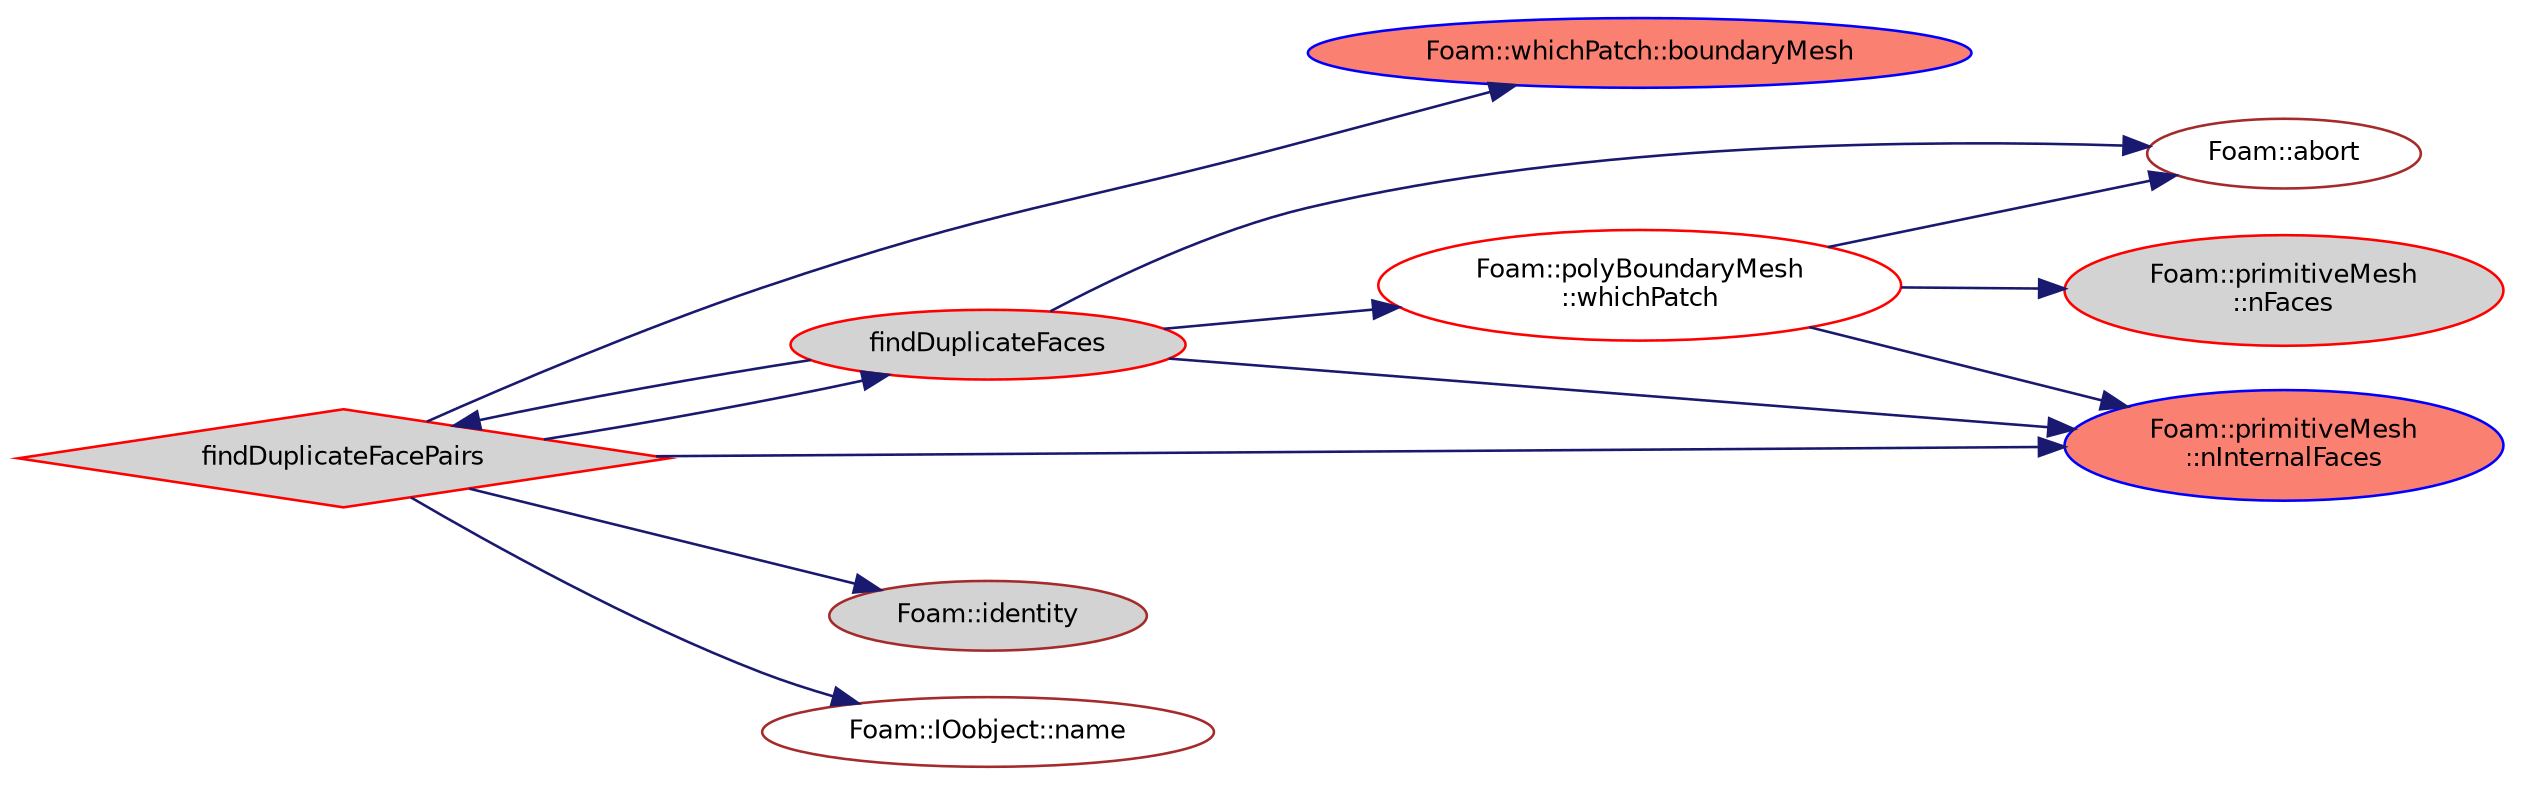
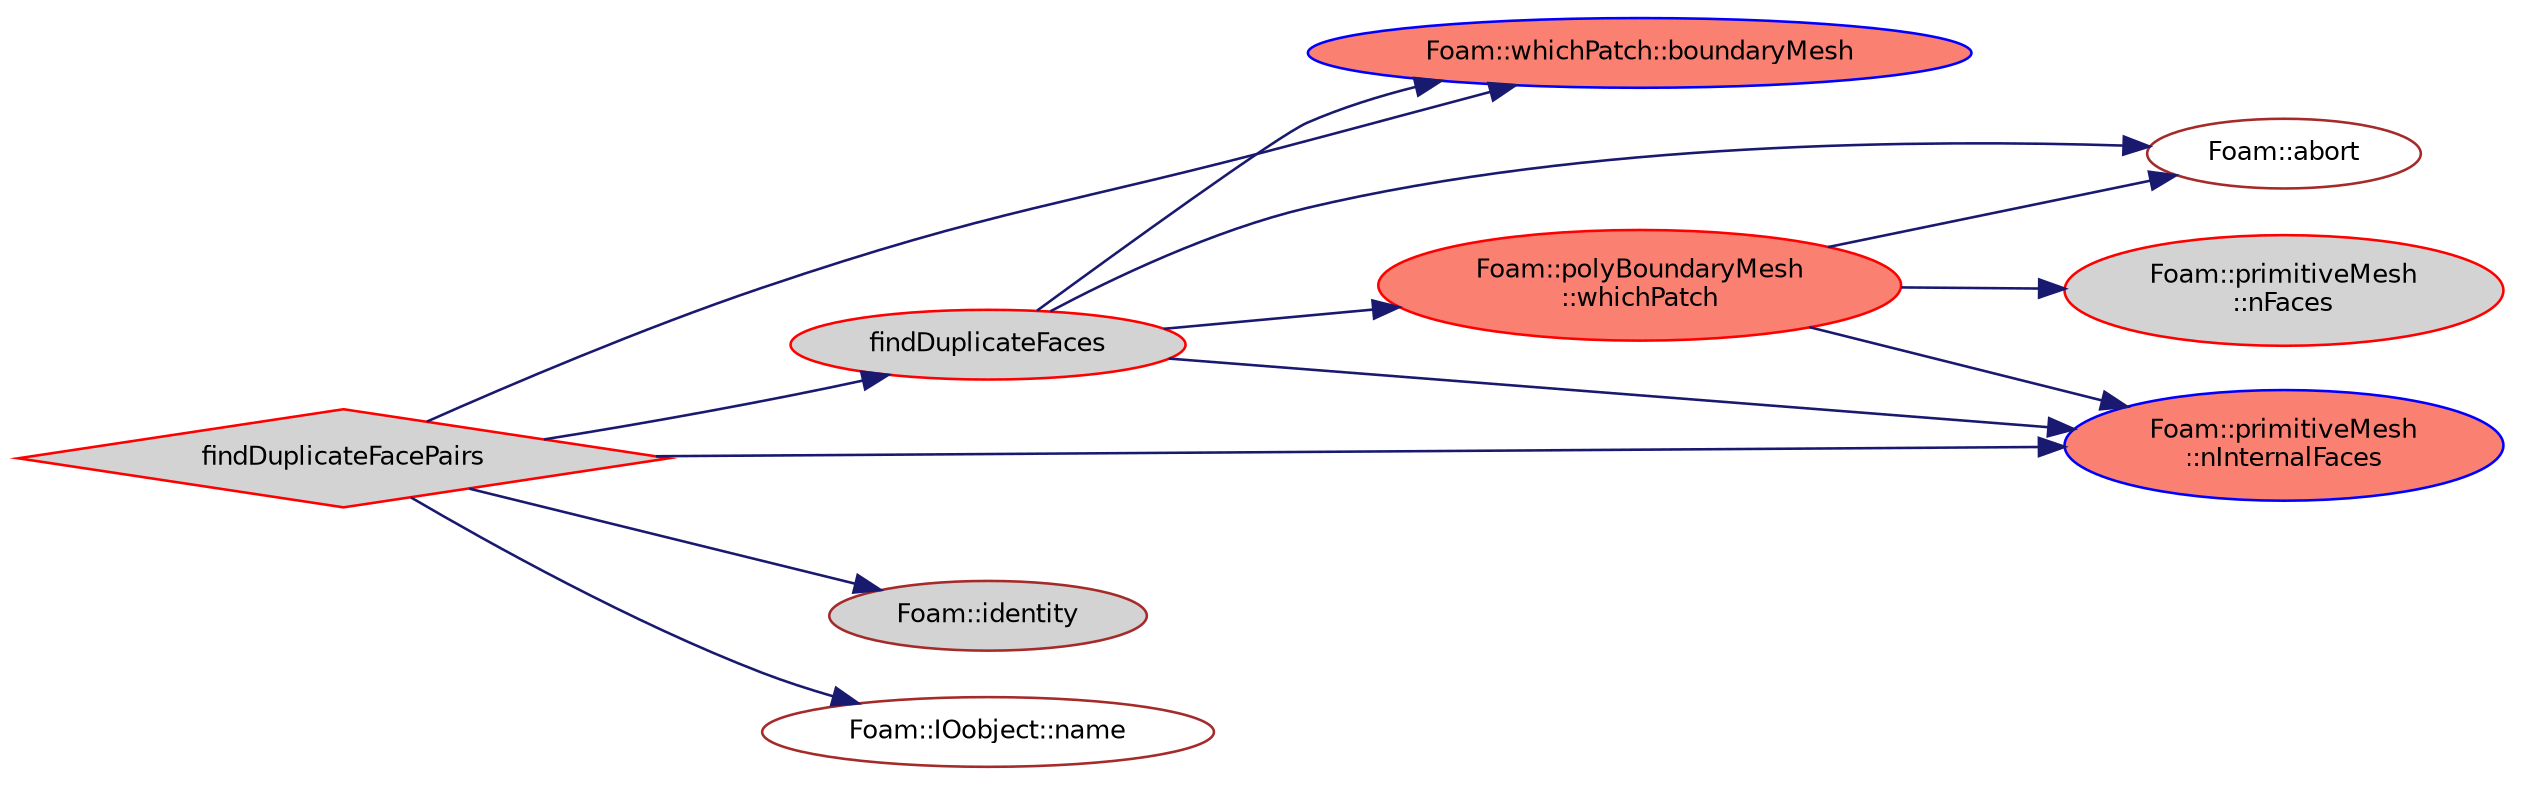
(1640, 285) -> (1640, 285)
(645, 388) -> (1217, 181)
